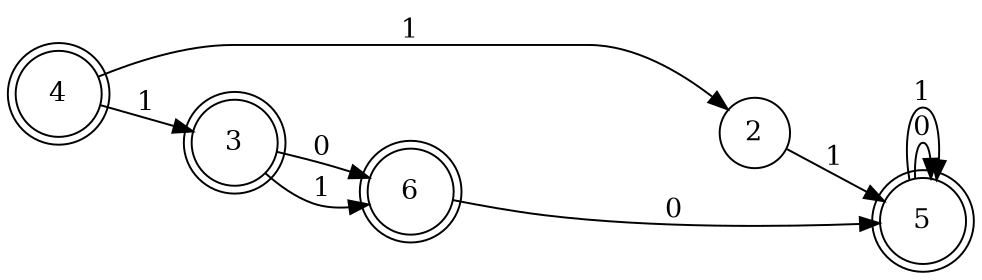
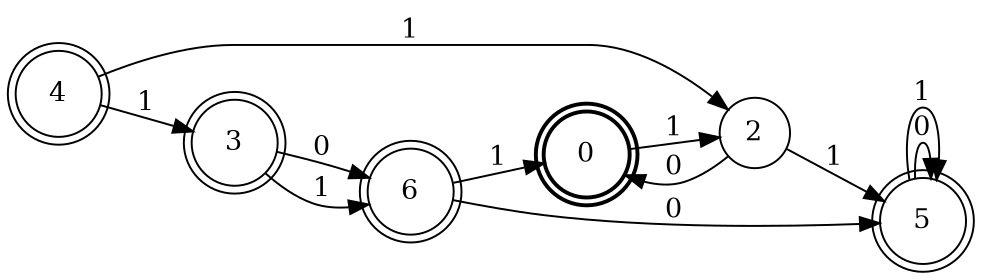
none -> (587, 154)
